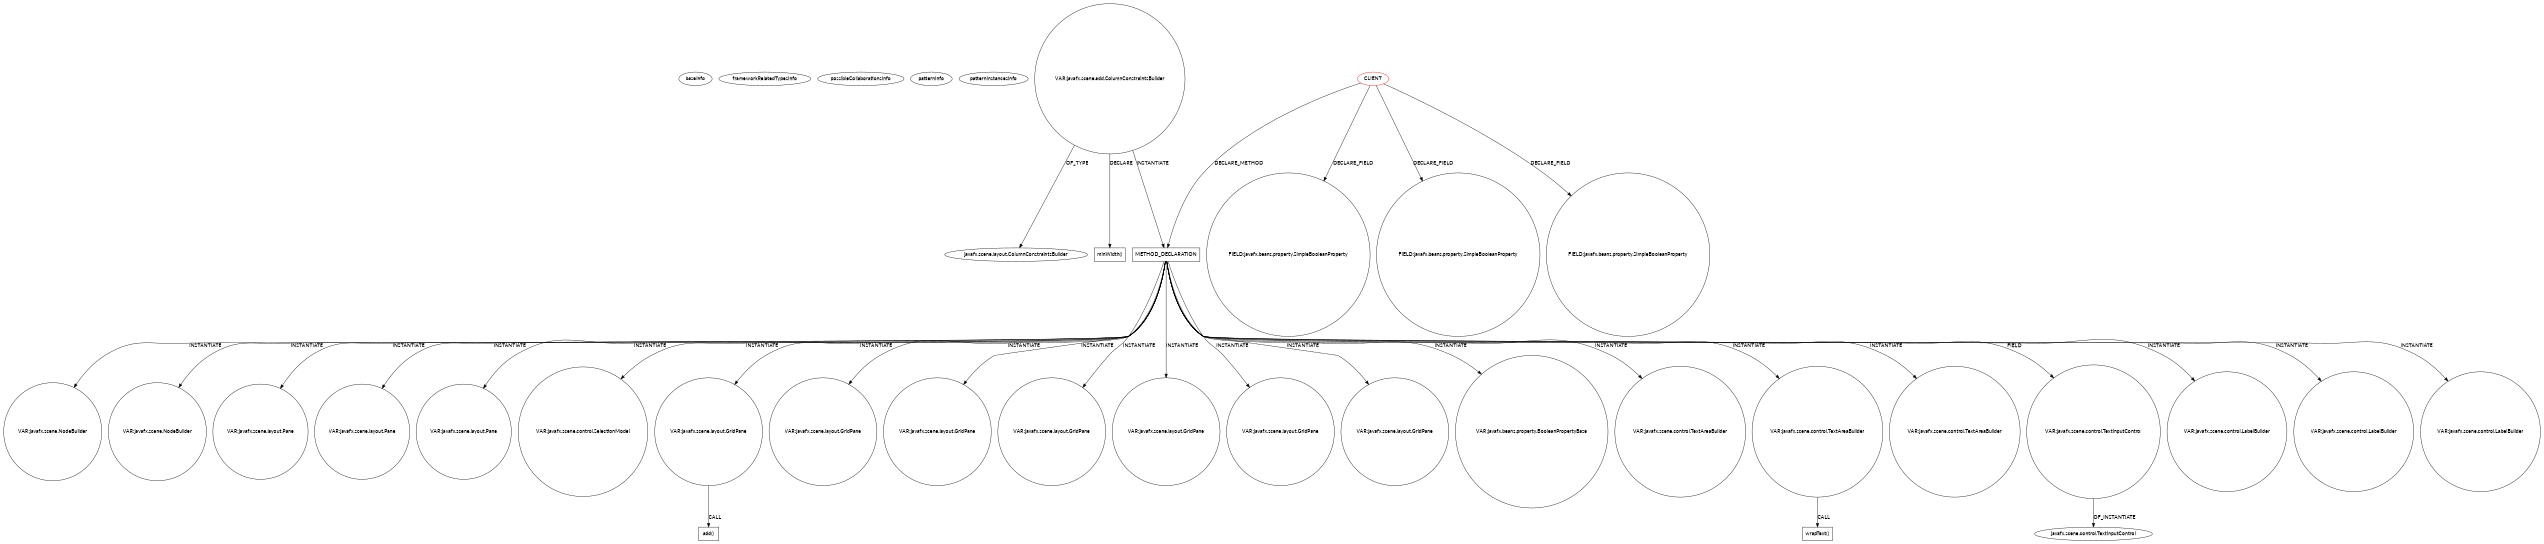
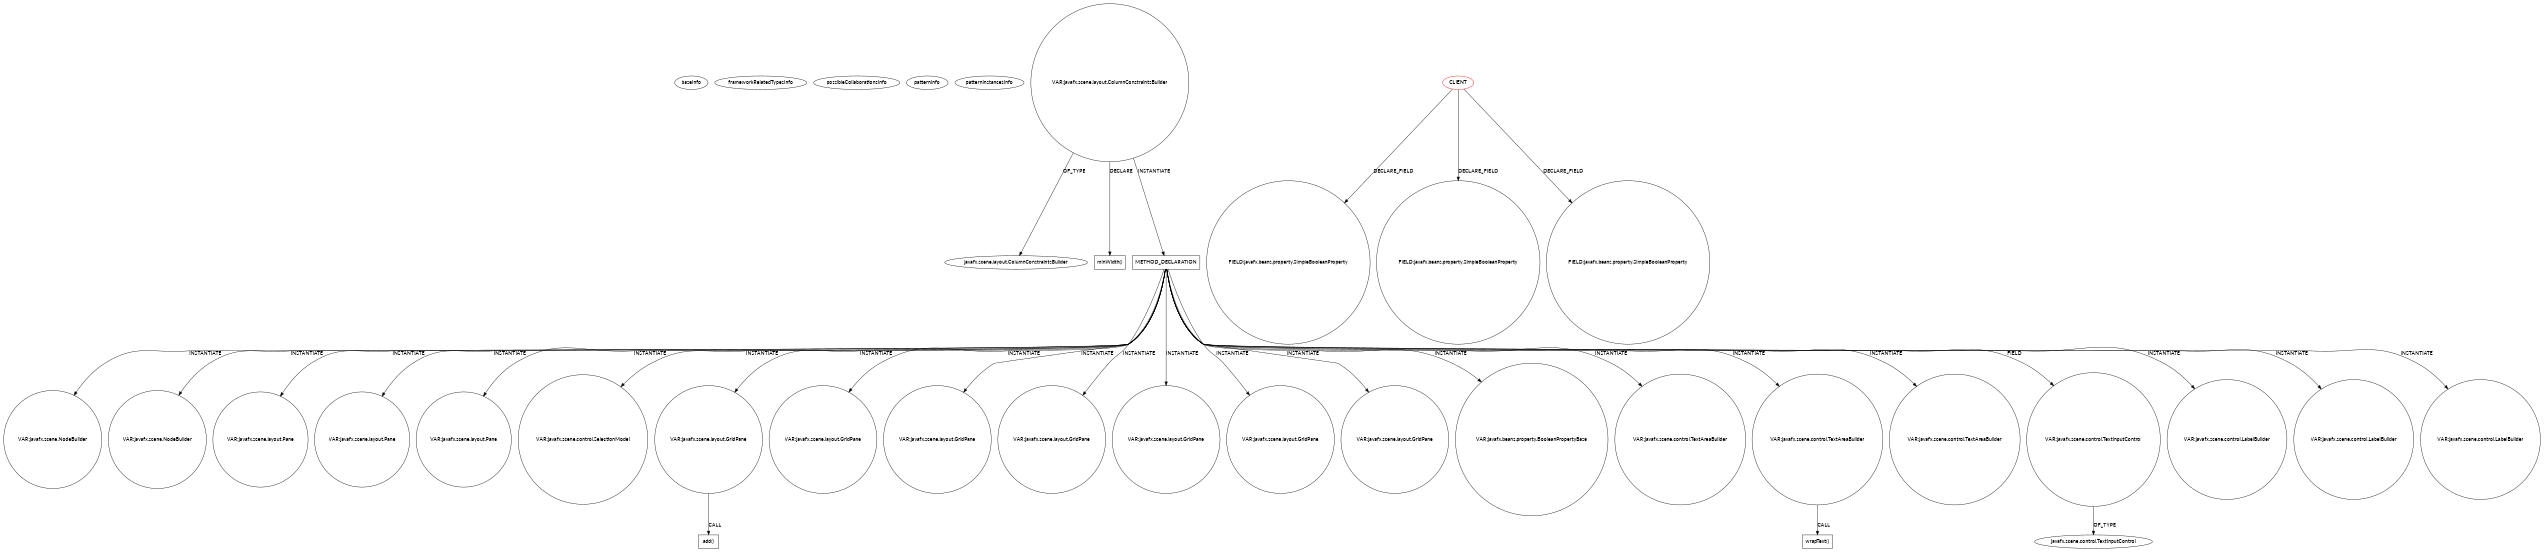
(1110, 79) -> (1110, 83)
(1243, 140) -> none
(2115, 518) -> (2105, 525)
